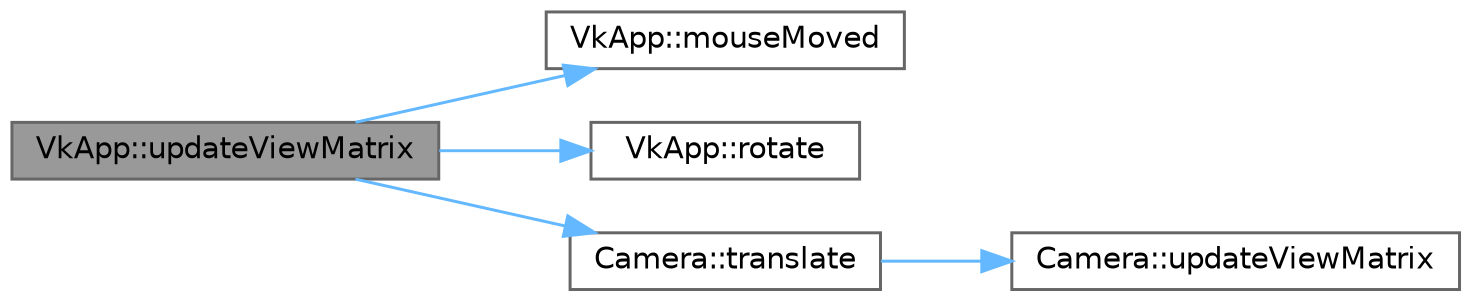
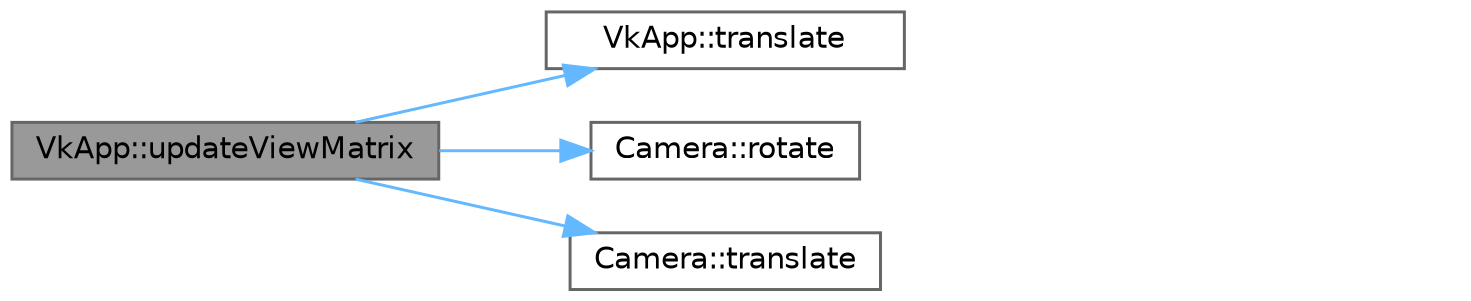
(725, 40) -> (725, 40)
(725, 151) -> (725, 151)
(1236, 261) -> none
